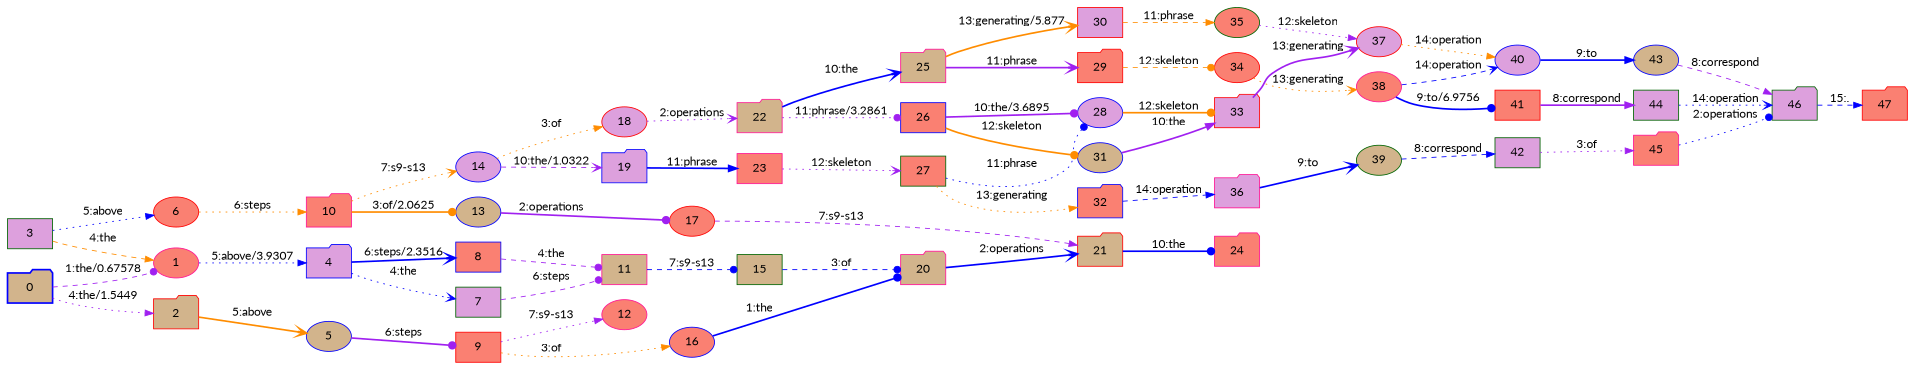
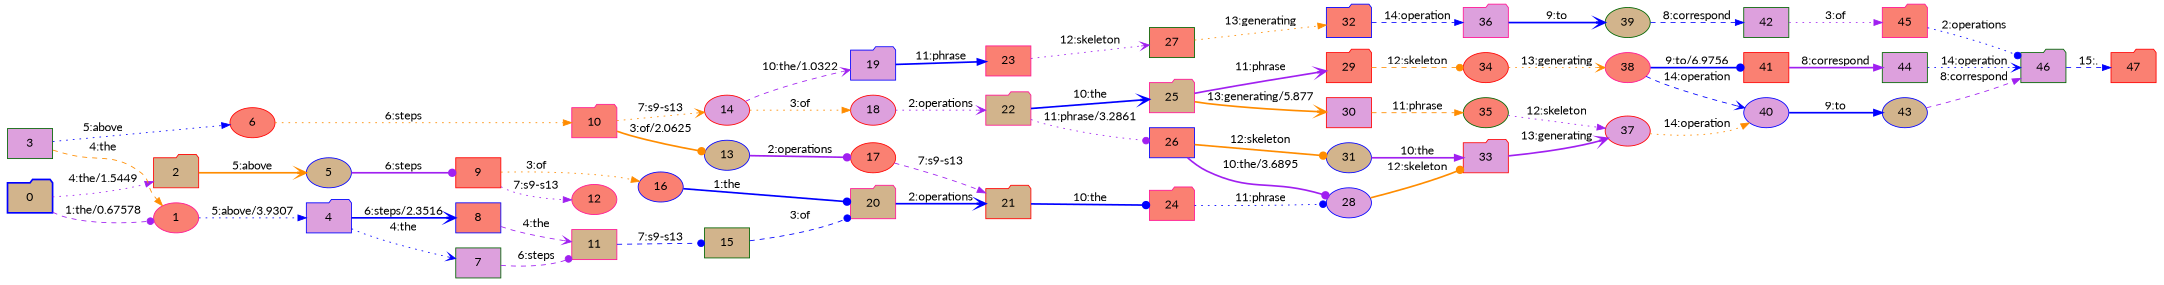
(478, 167) -> (727, 110)
(1029, 184) -> (1257, 205)
(548, 263) -> (532, 235)
